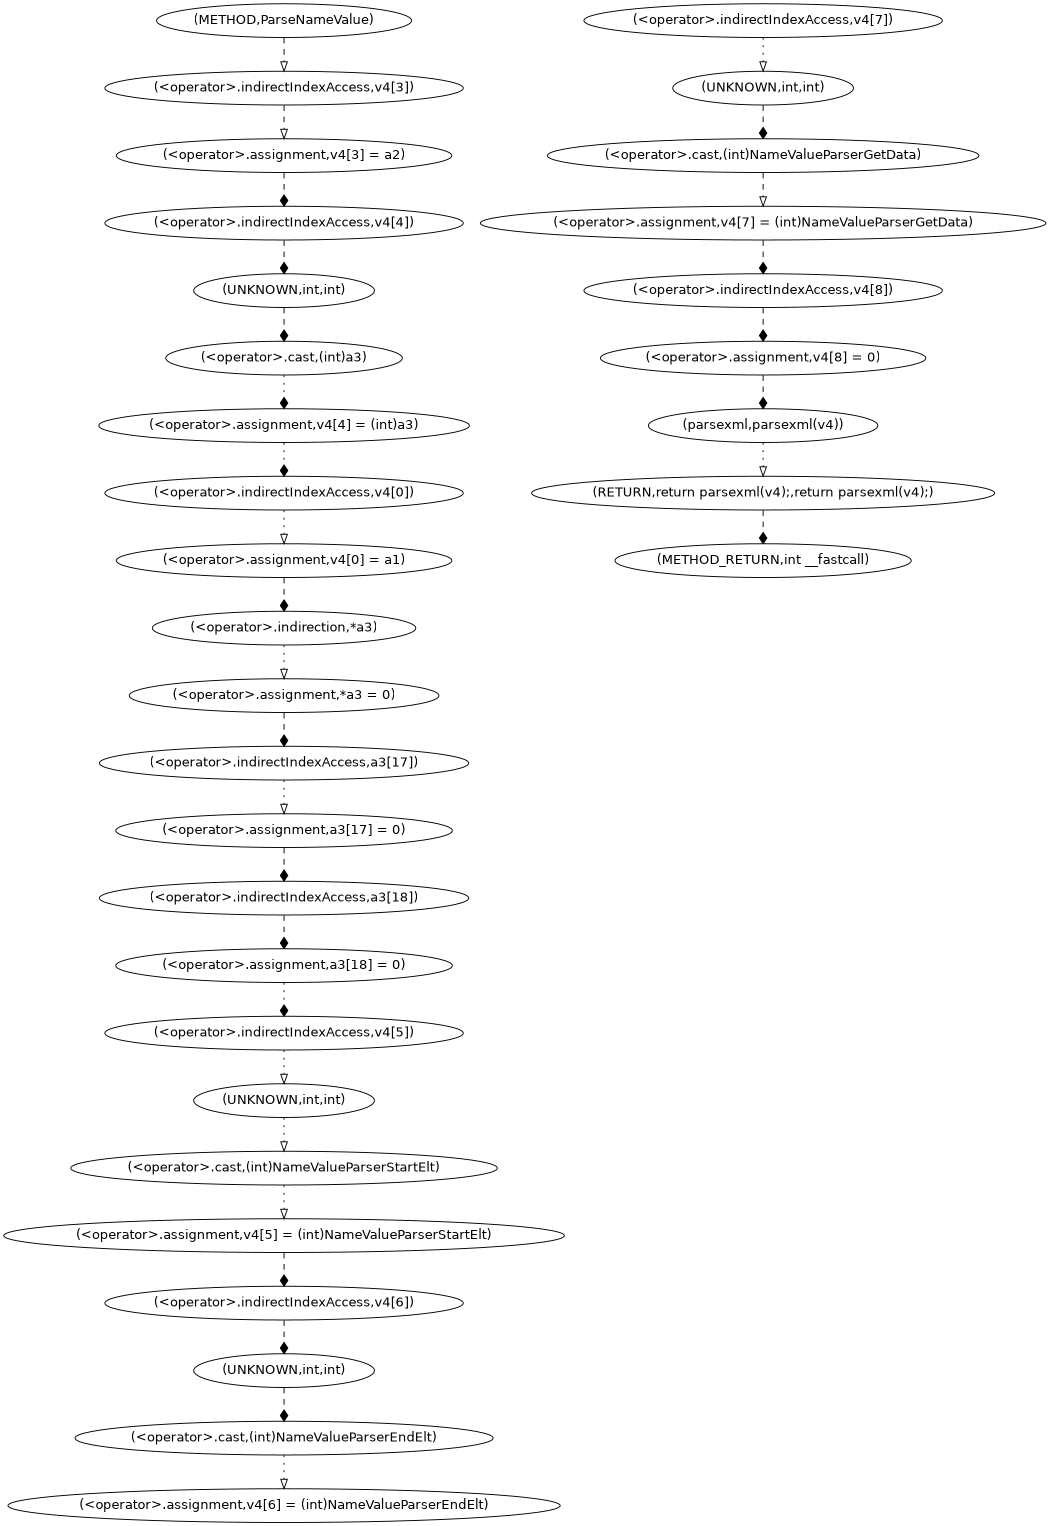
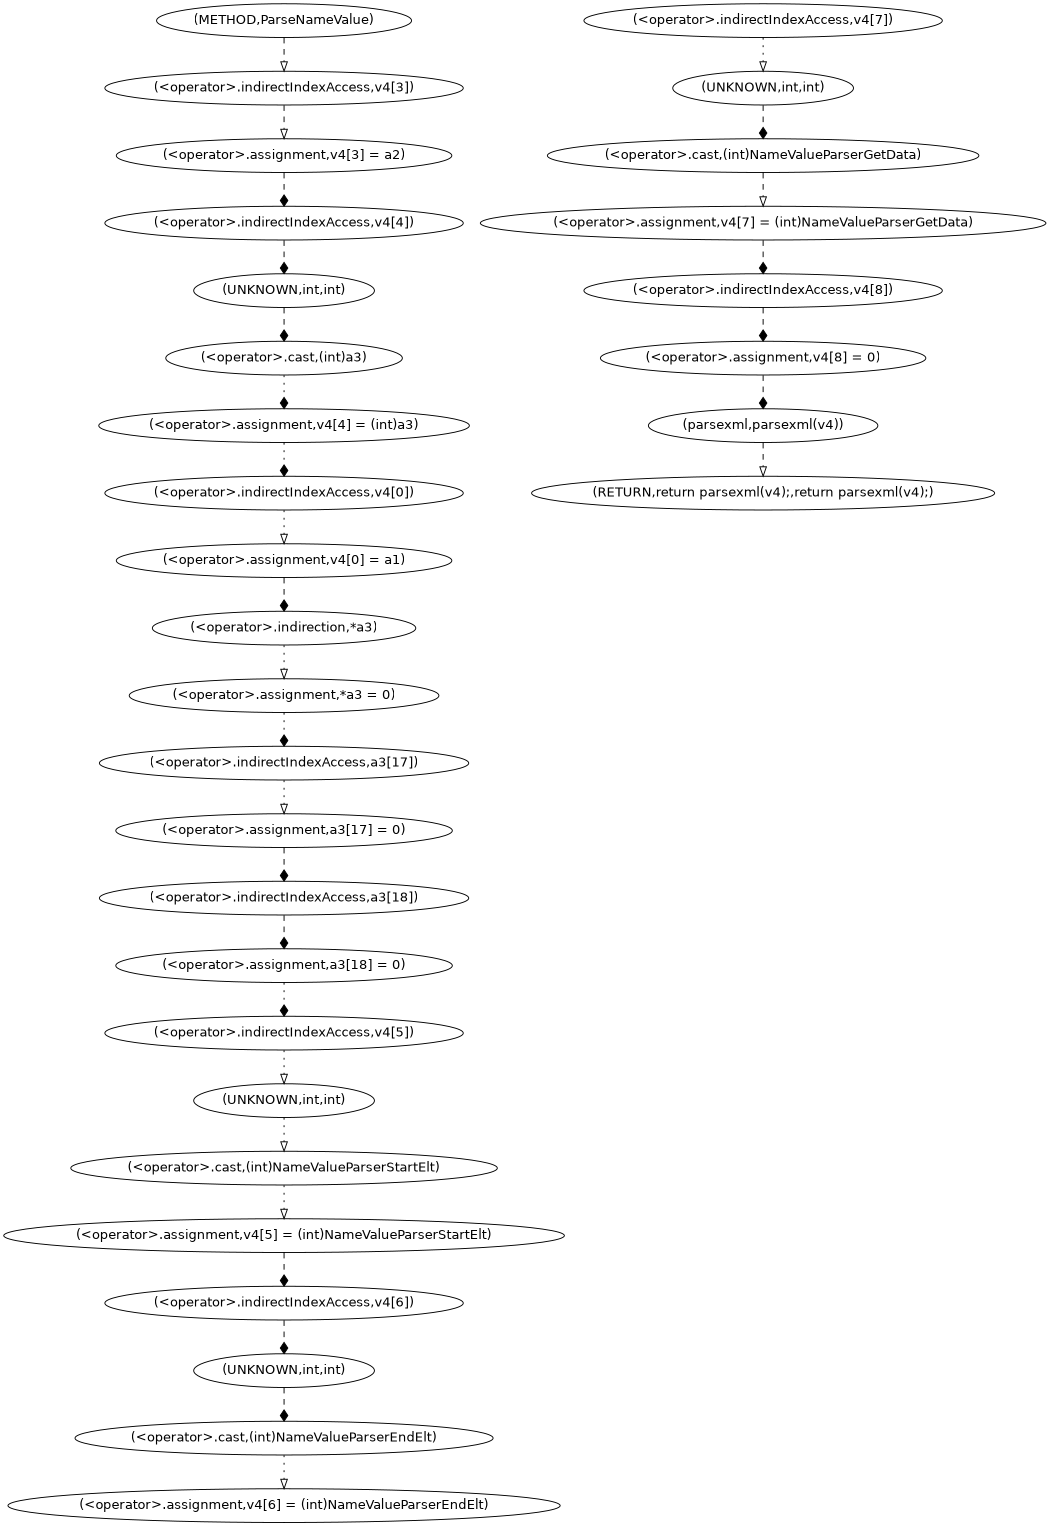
(763, 455) -> (763, 455)
(763, 561) -> none
(284, 724) -> (284, 724)
